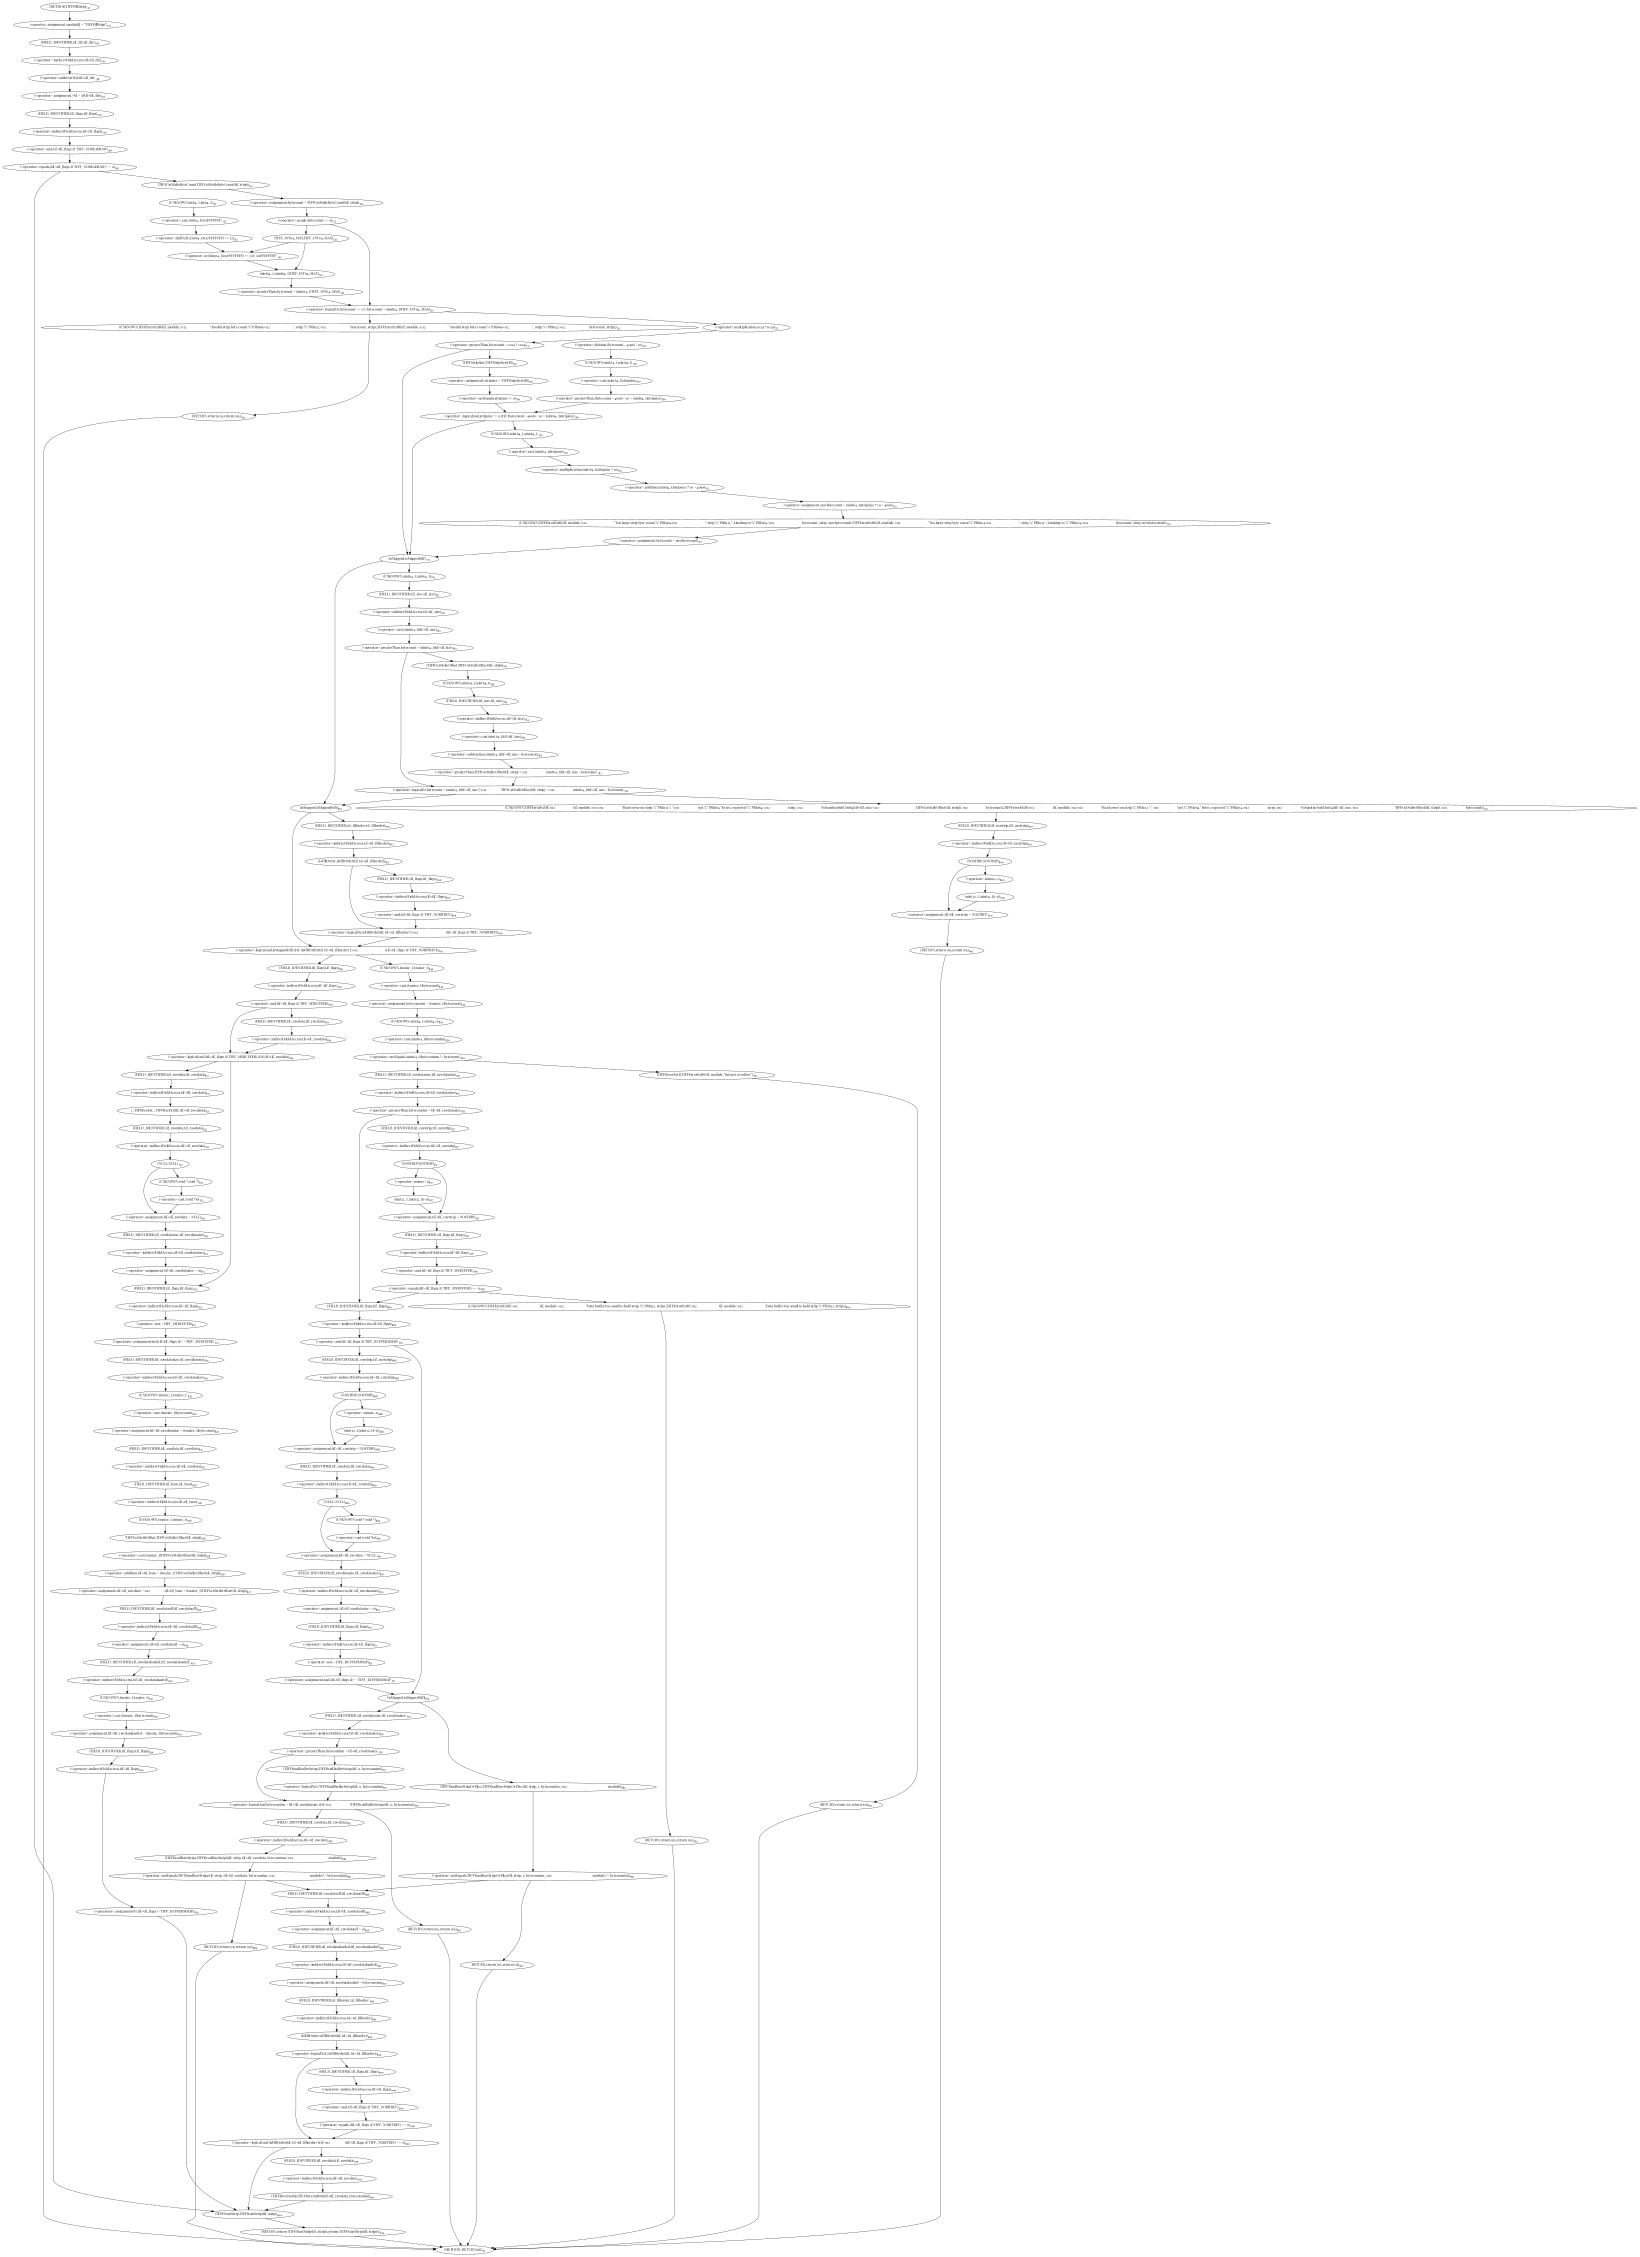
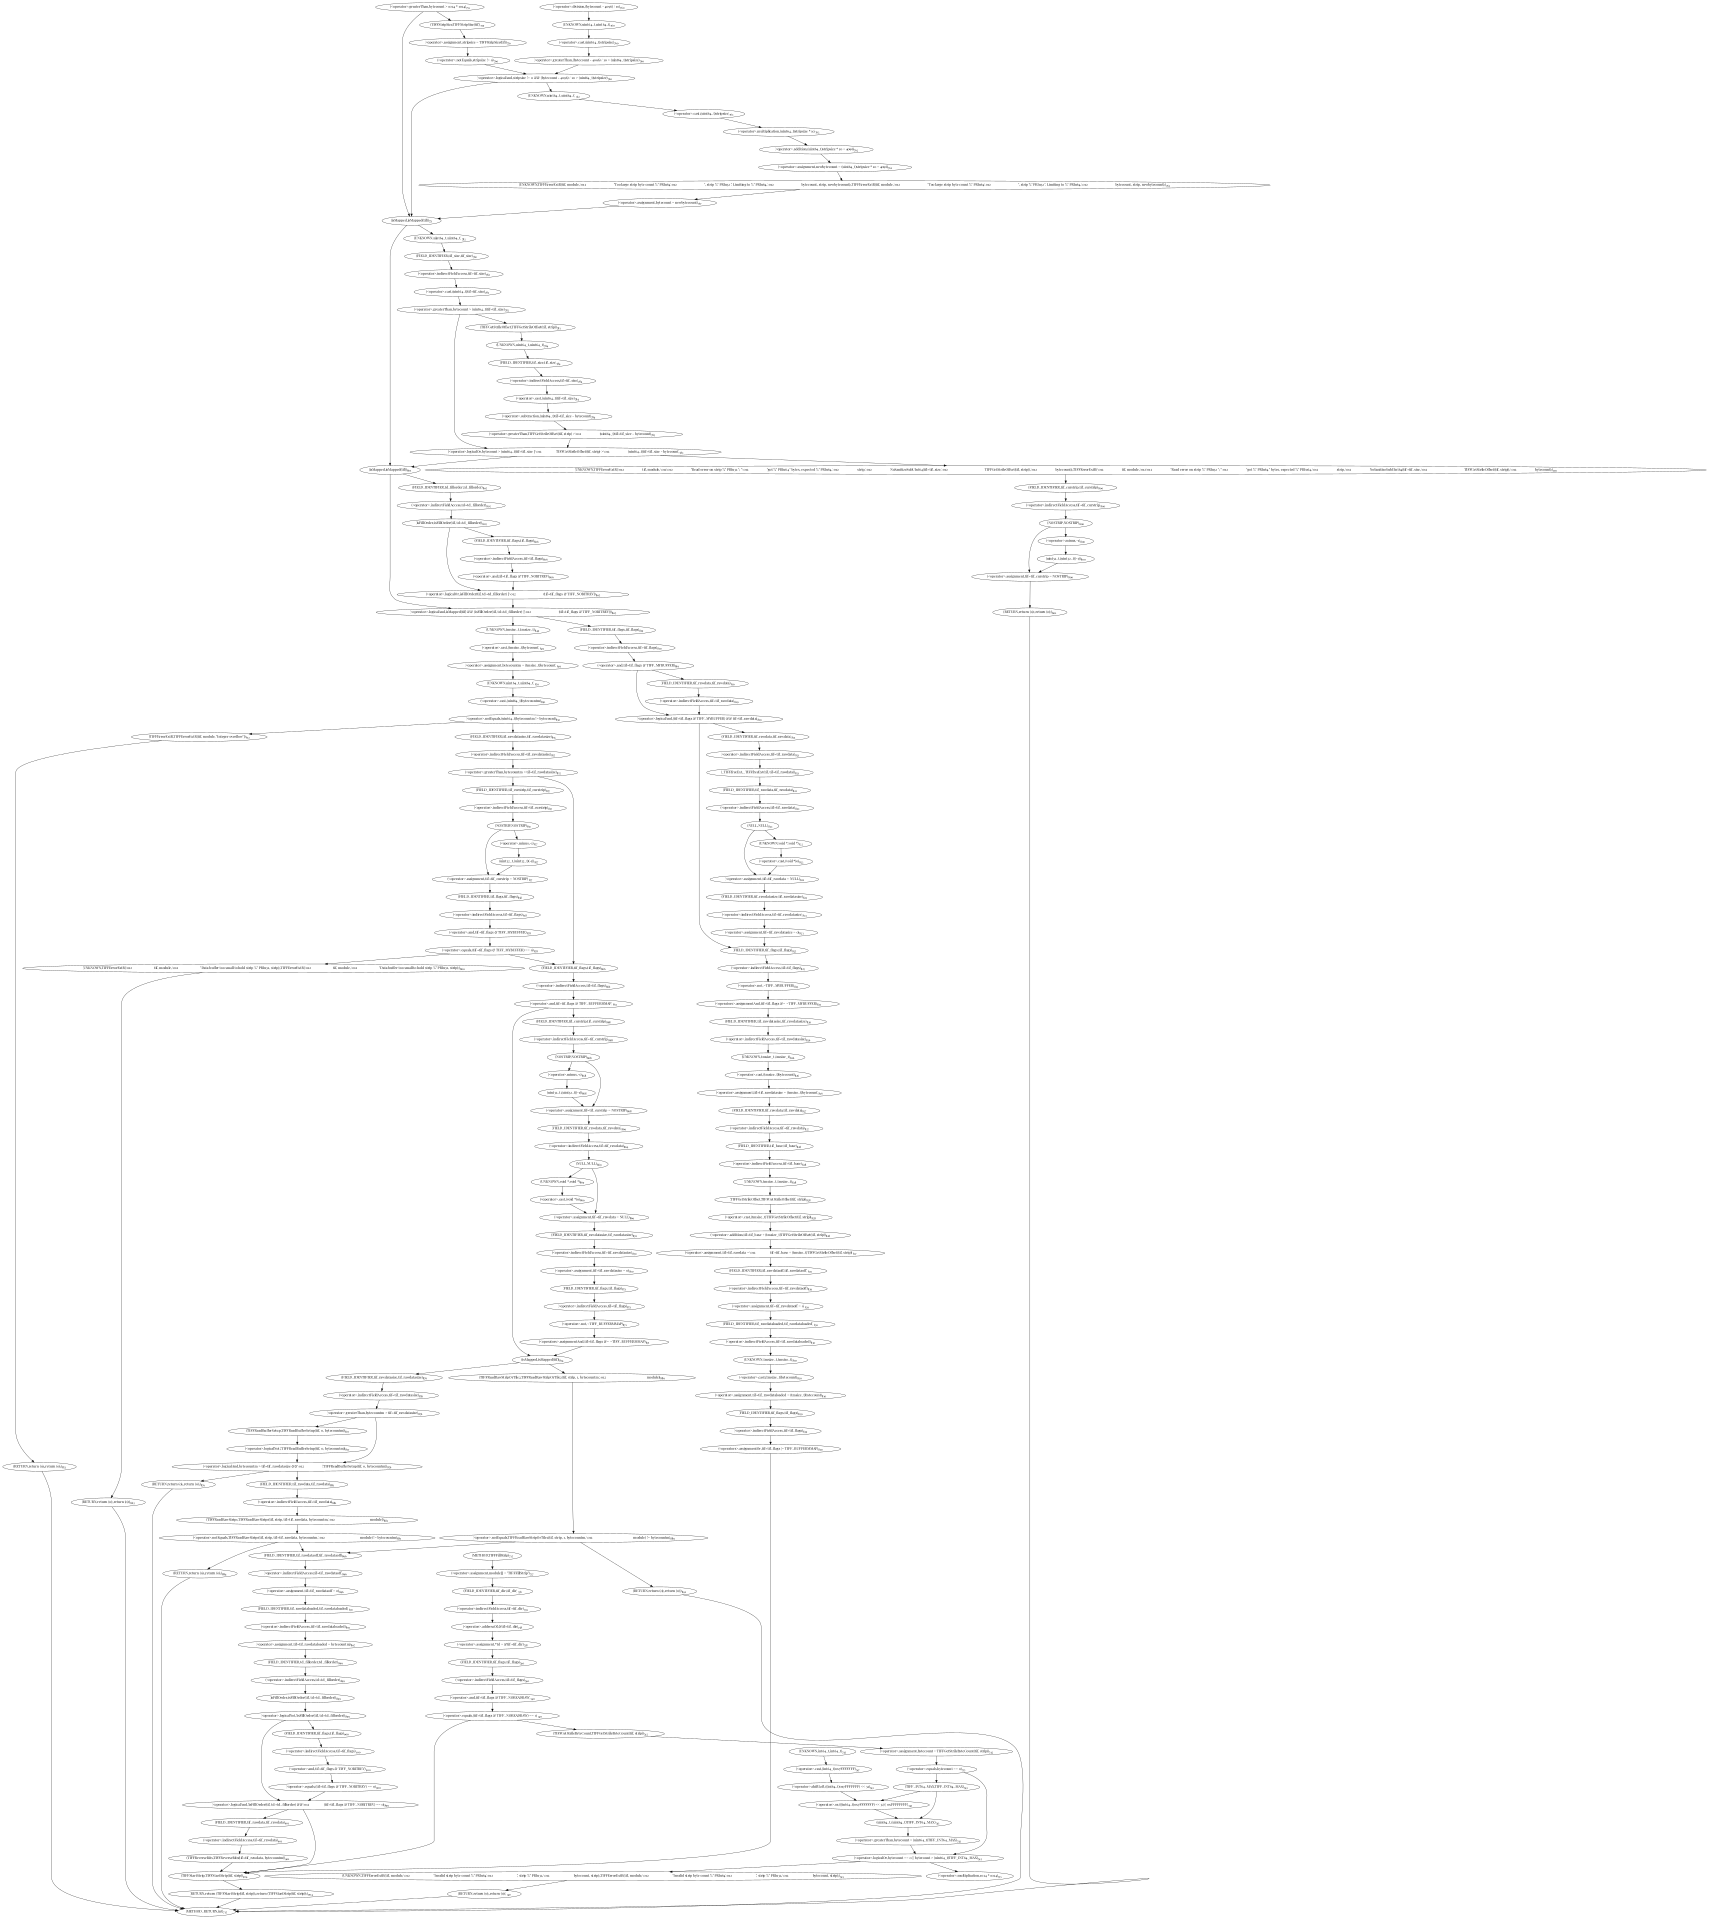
(625, 337) -> none
(384, 1983) -> (353, 1644)
(483, 2250) -> (225, 1911)
